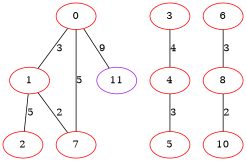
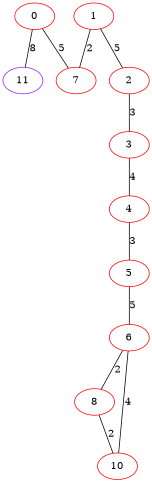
(53, 48) -> none
(103, 48) -> (33, 48)
(227, 48) -> (118, 370)
none -> (129, 113)
none -> (129, 306)
none -> (123, 402)
